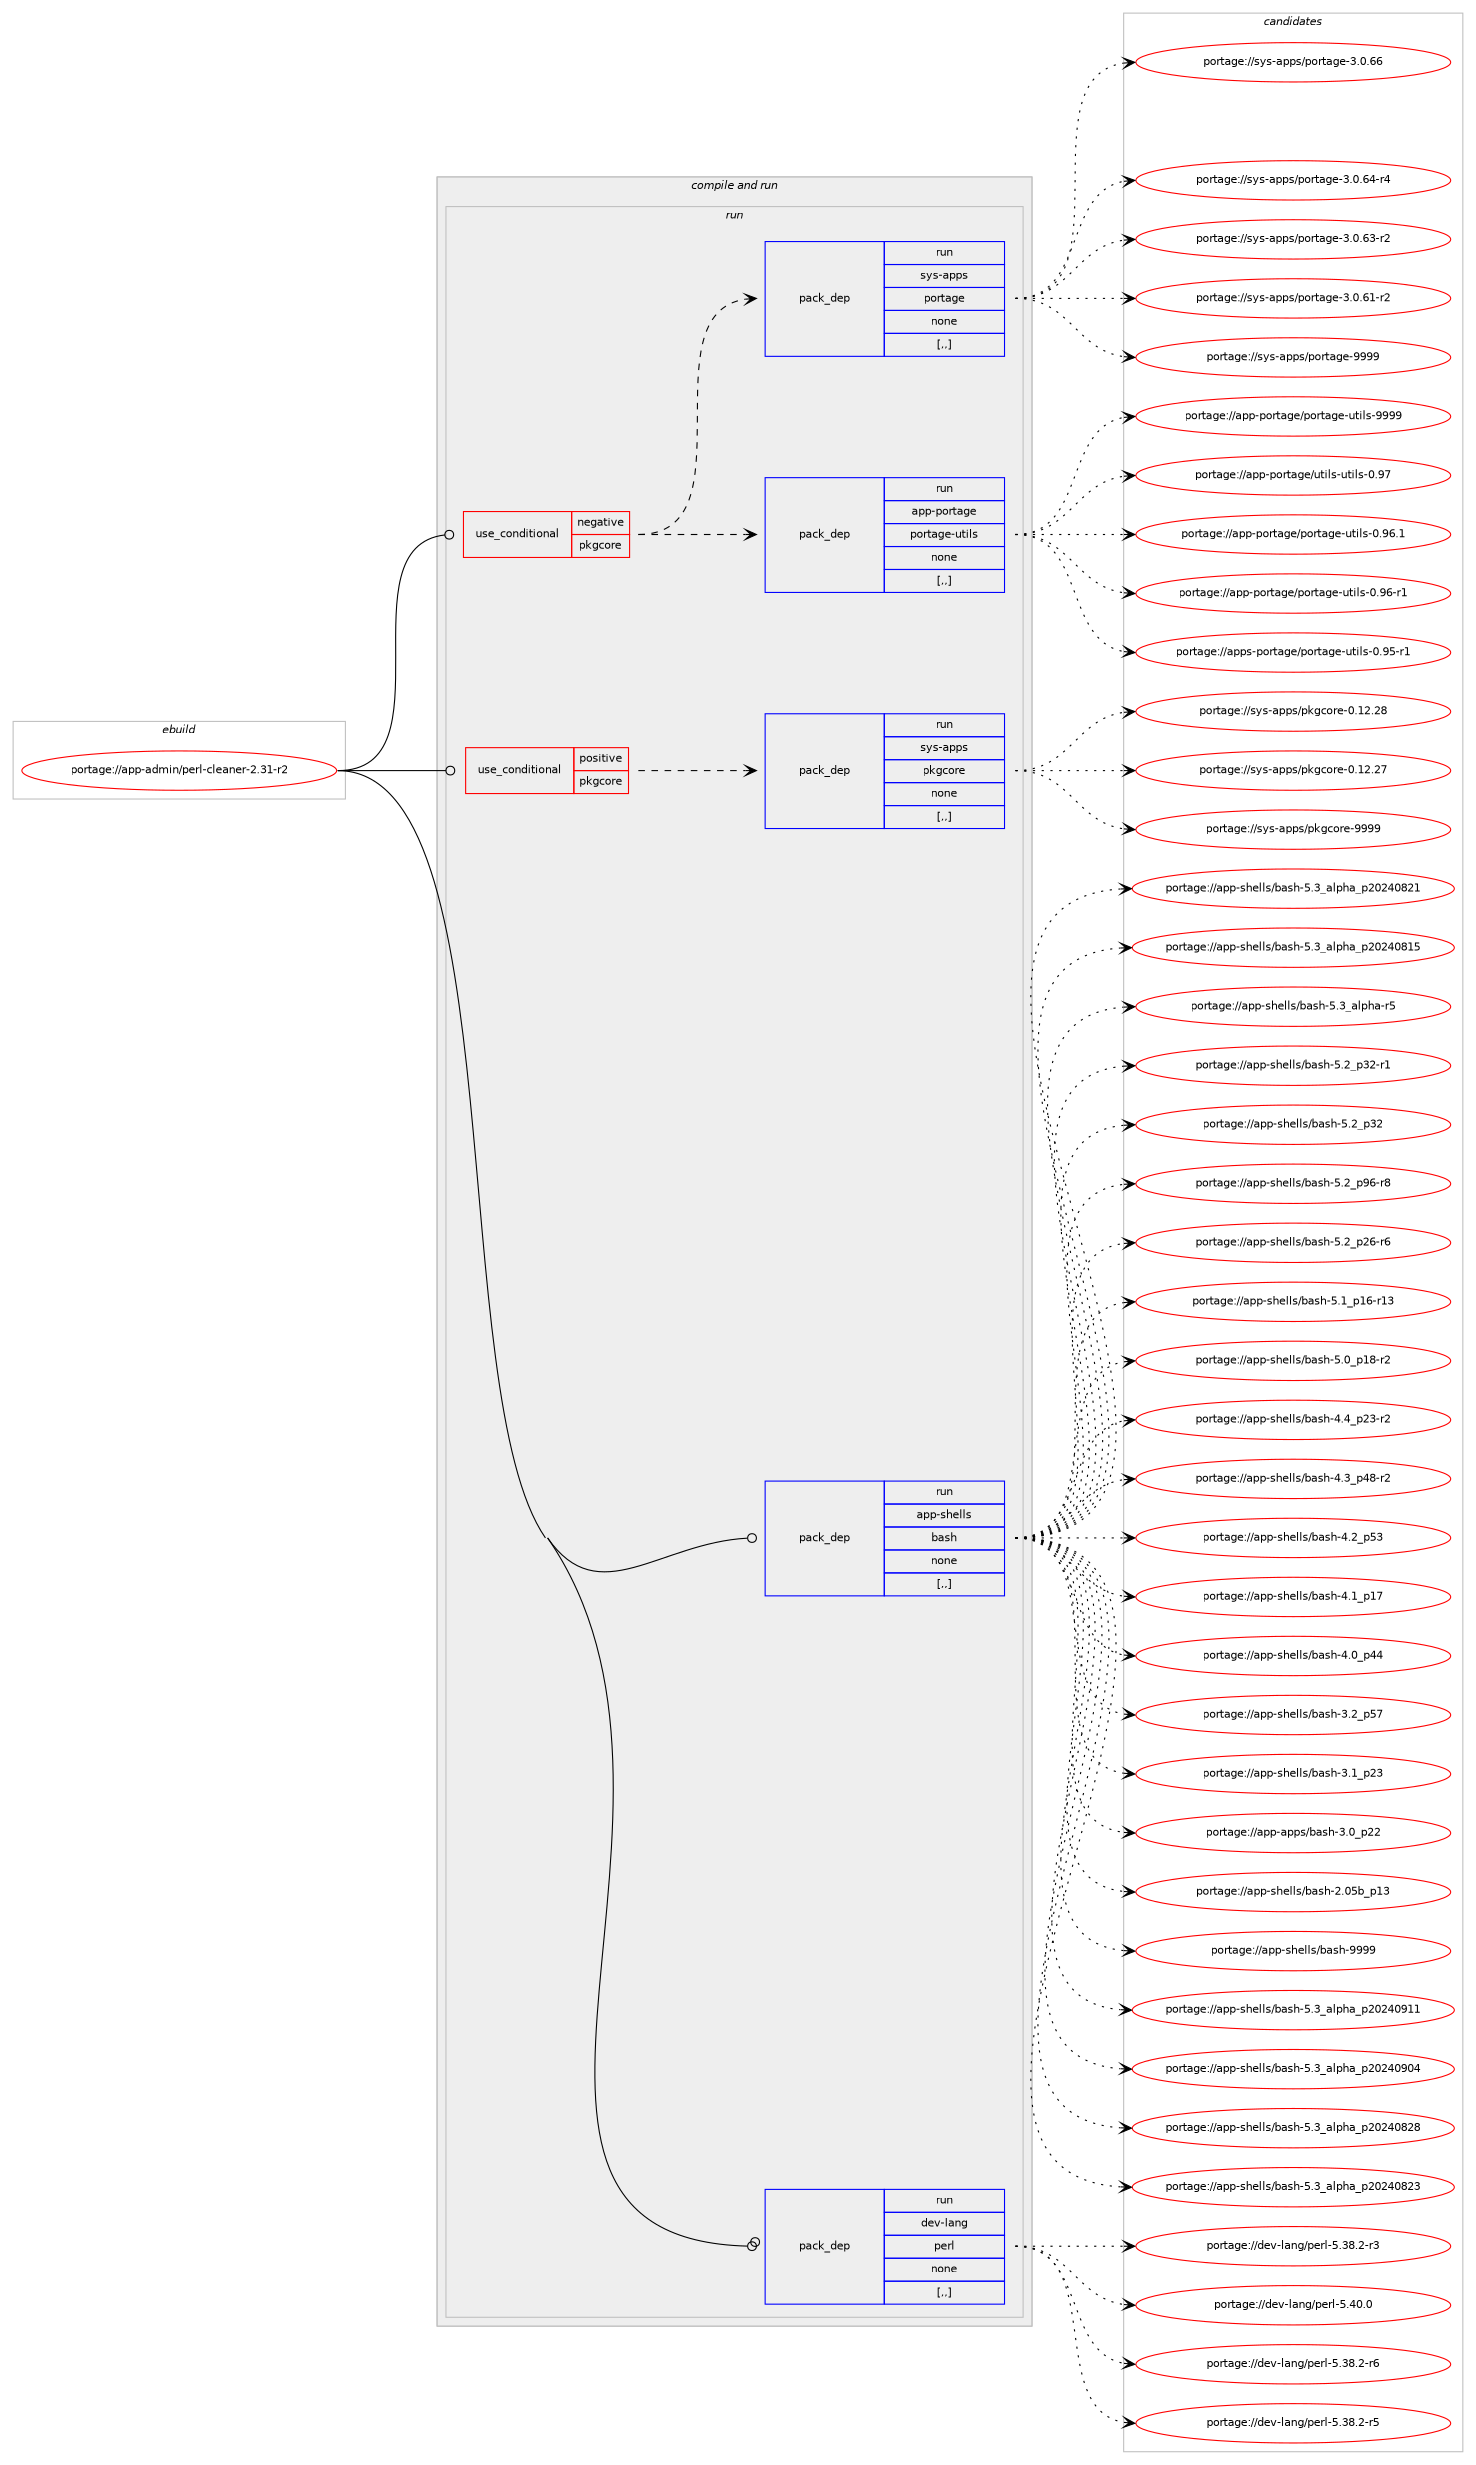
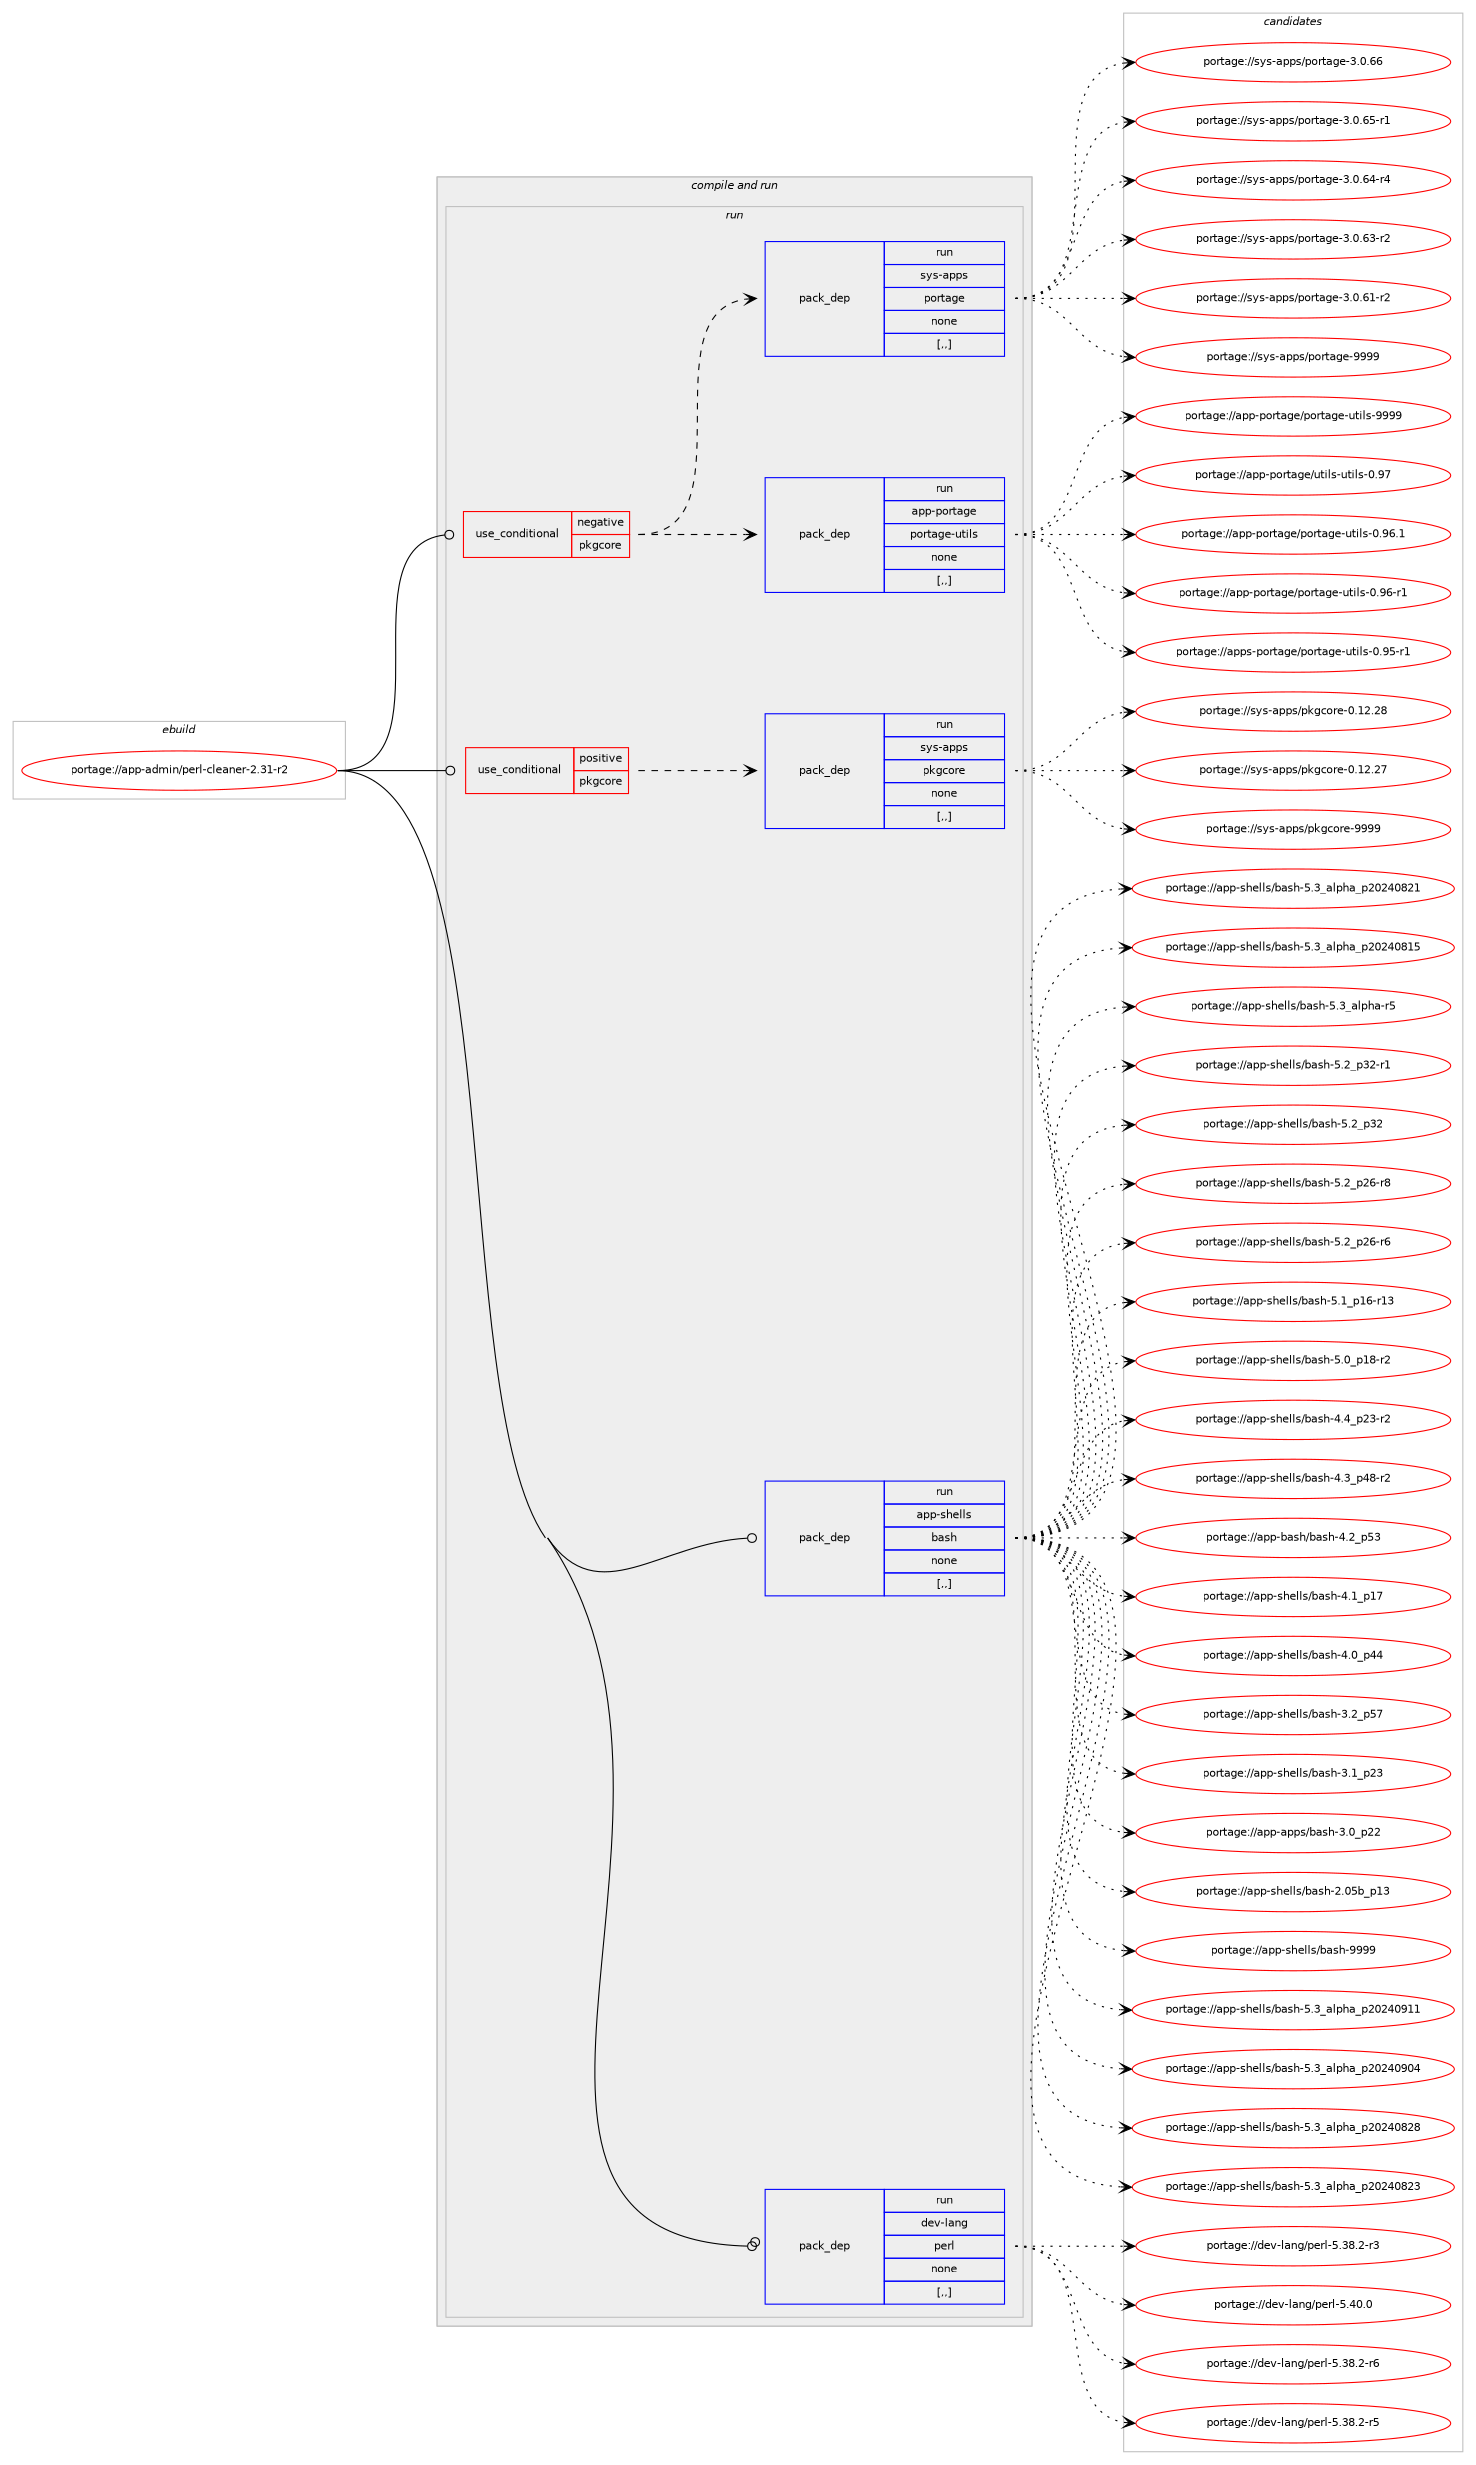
none -> (1293, 121)
(1293, 1184) -> (1293, 1184)
(1293, 1538) -> (1293, 1538)
